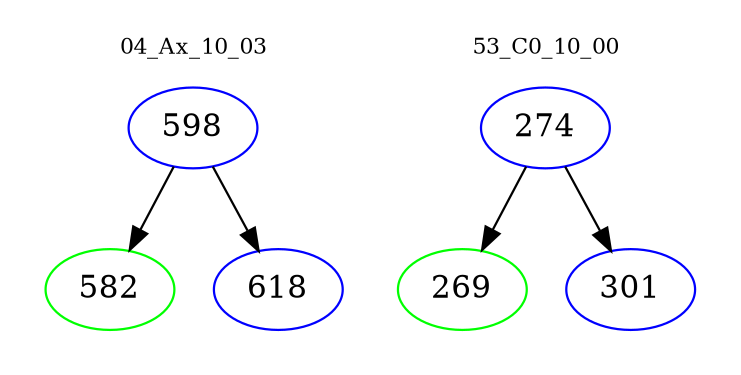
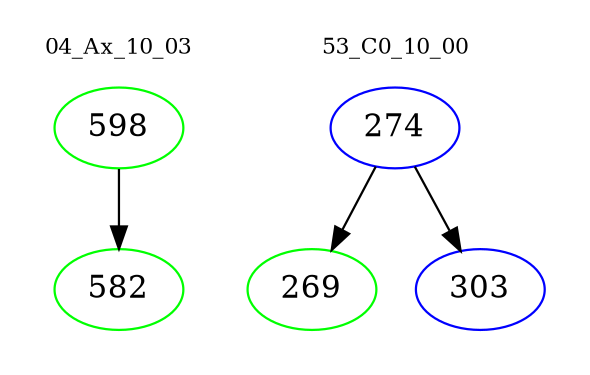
(193, 128) -> (119, 128)
(278, 290) -> none
(631, 290) -> (480, 290)
